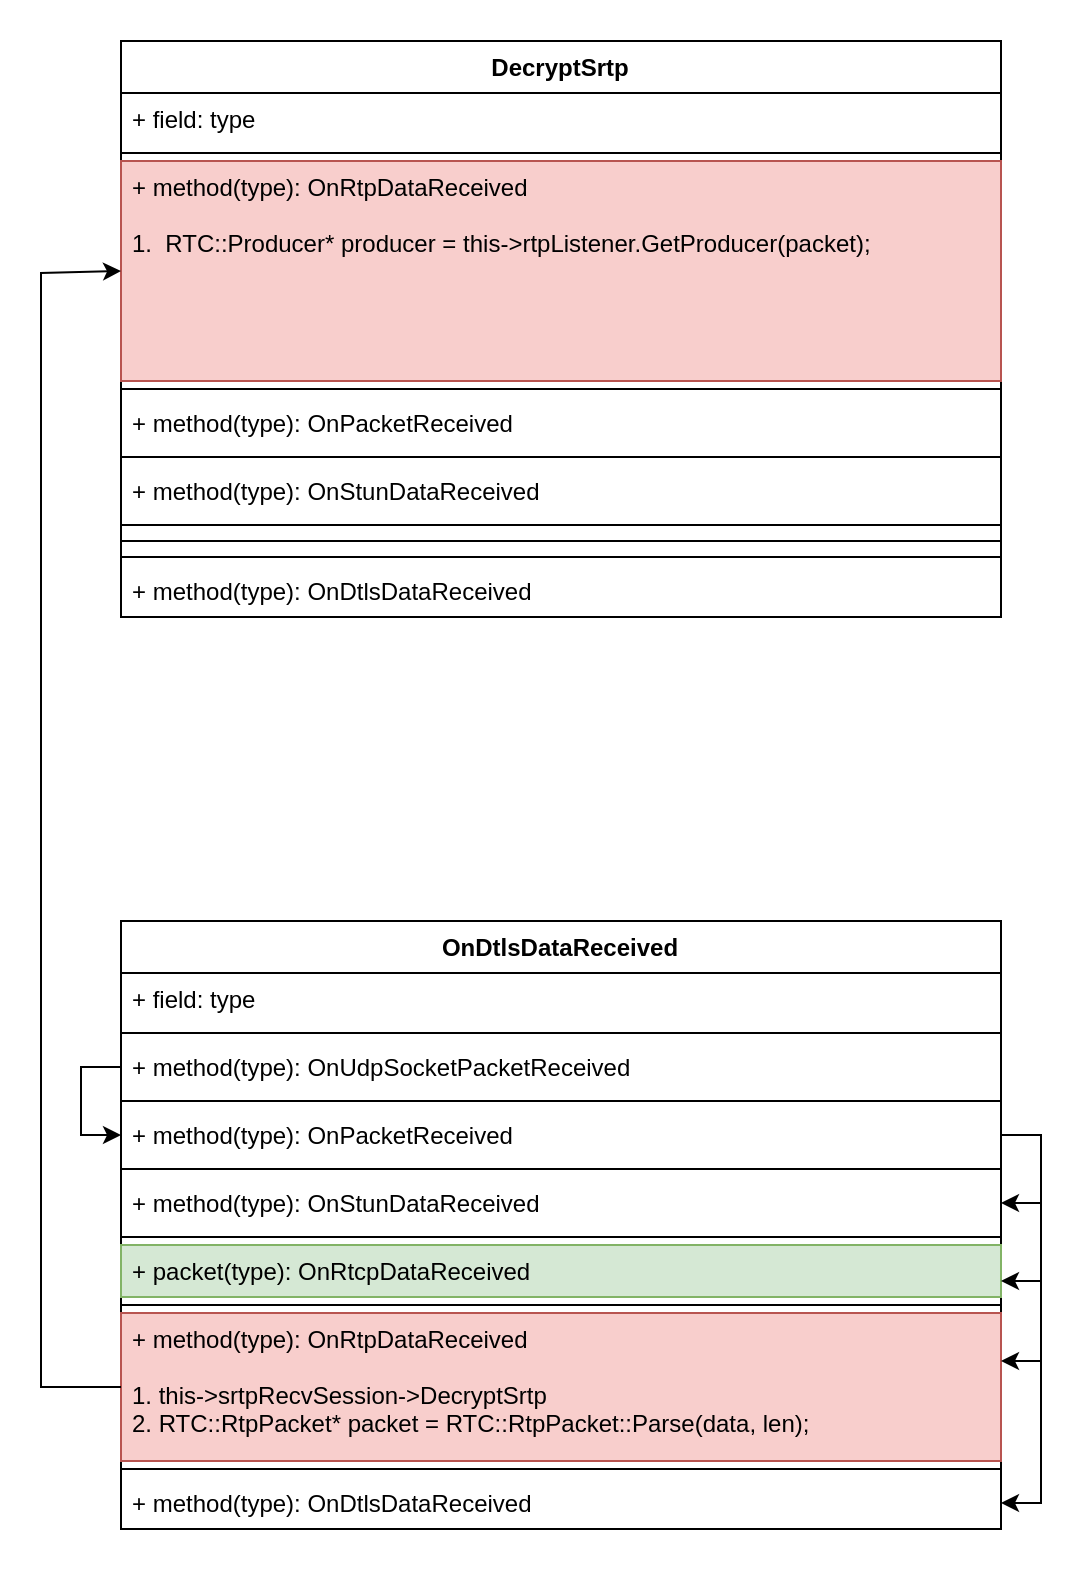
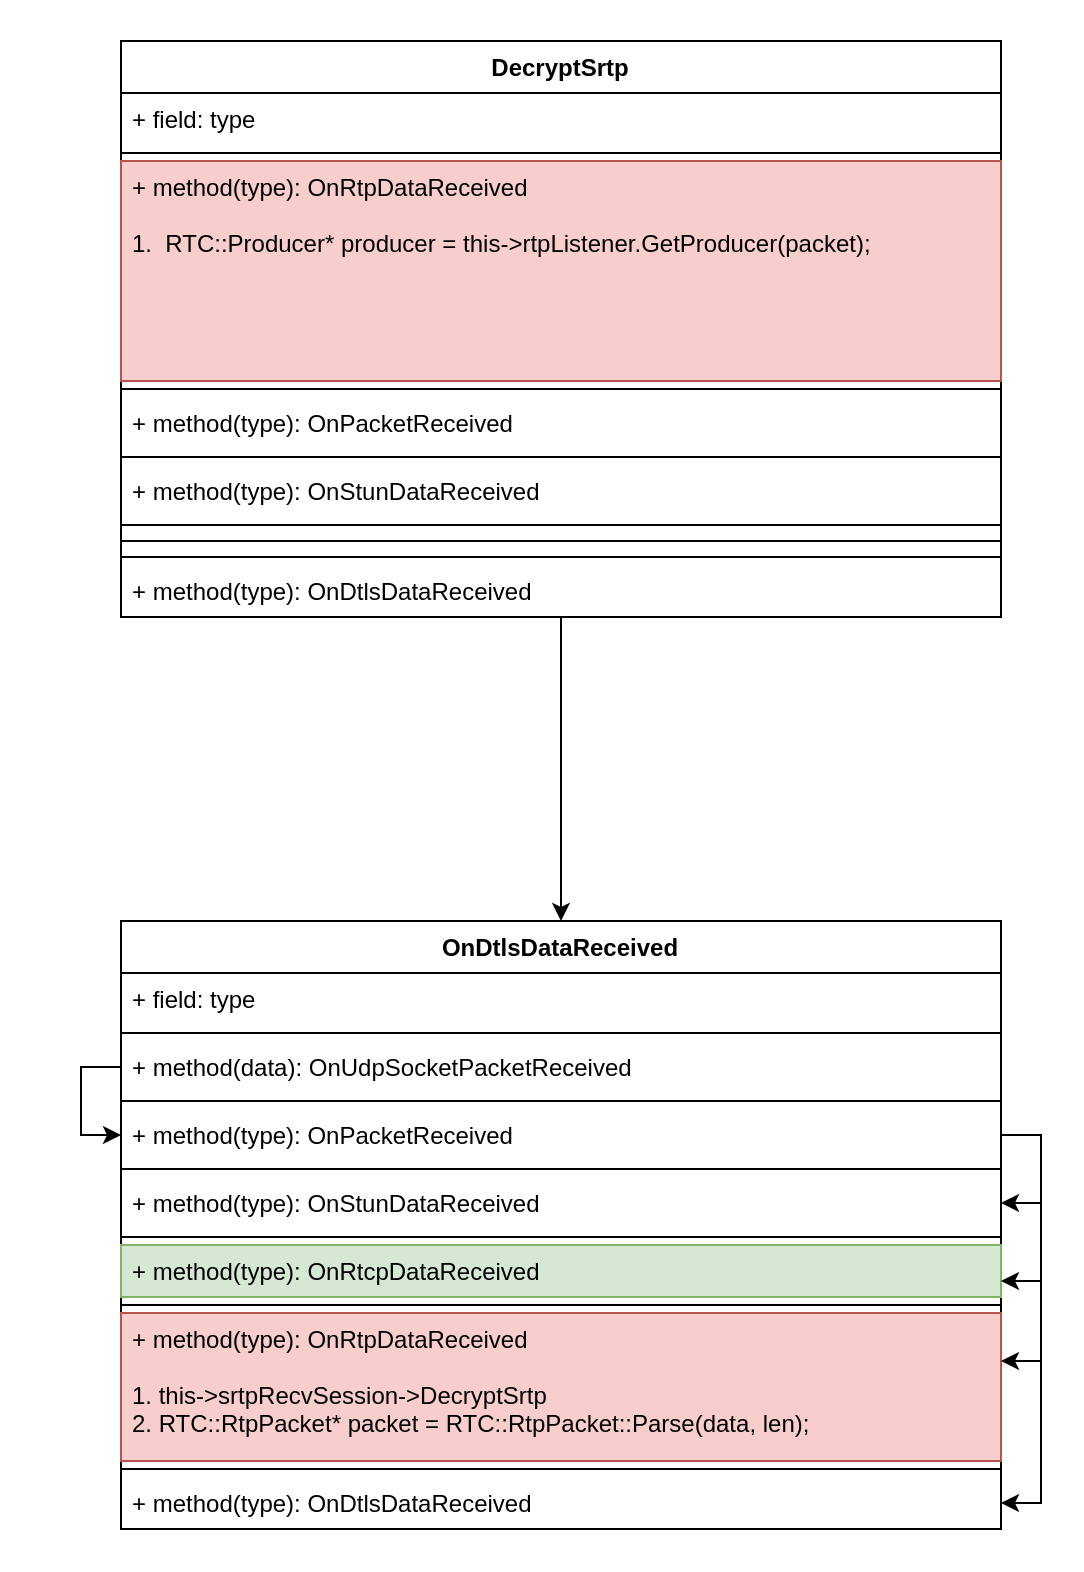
none -> (561, 764)
(41, 835) -> none
(398, 1068) -> (398, 1068)
(351, 1272) -> (351, 1272)
